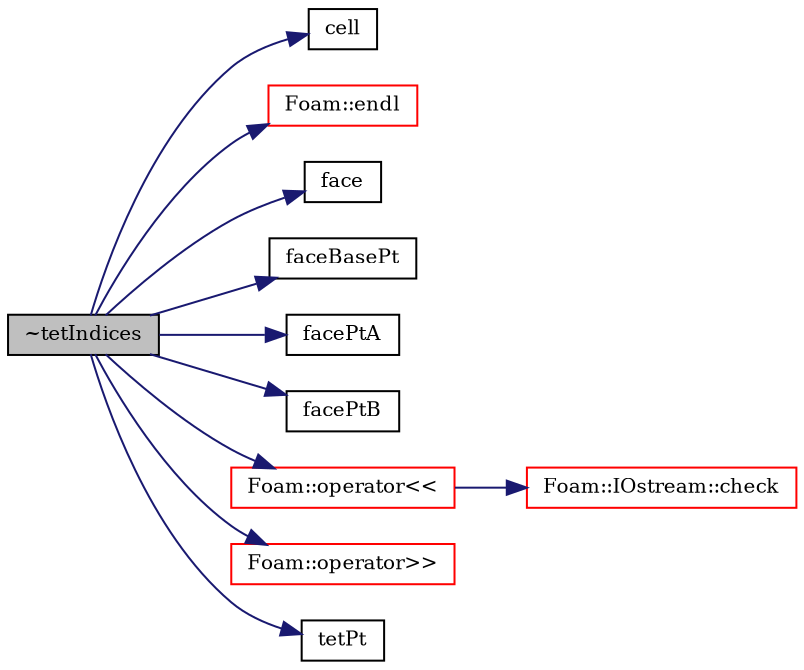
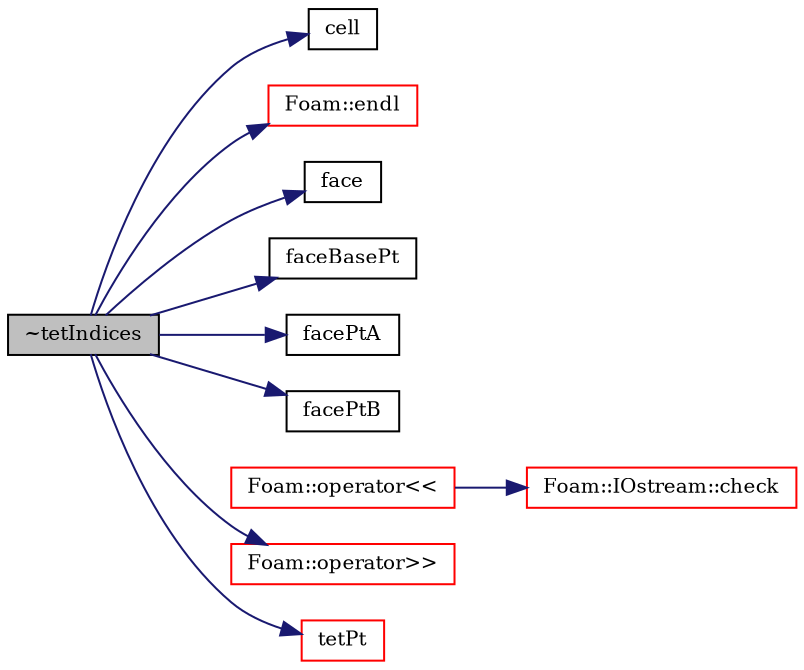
(176, 414) -> none
(343, 641) -> (343, 641)
